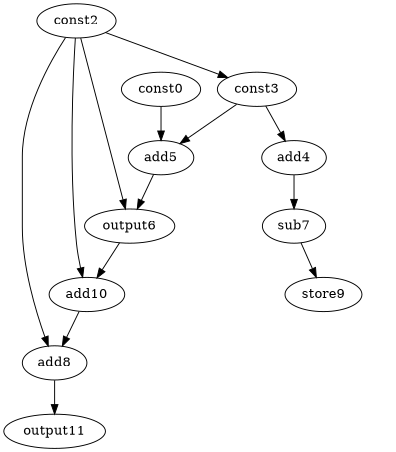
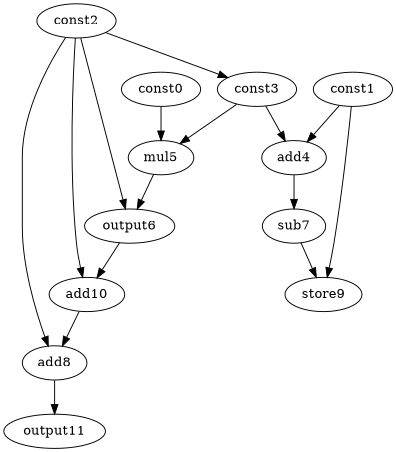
none -> (353, 89)
(161, 158) -> (161, 158)
